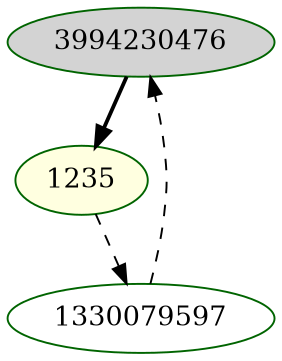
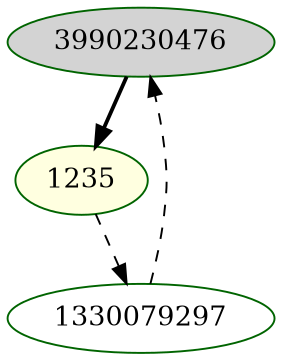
(141, 42) -> (141, 42)
(141, 318) -> (141, 318)
